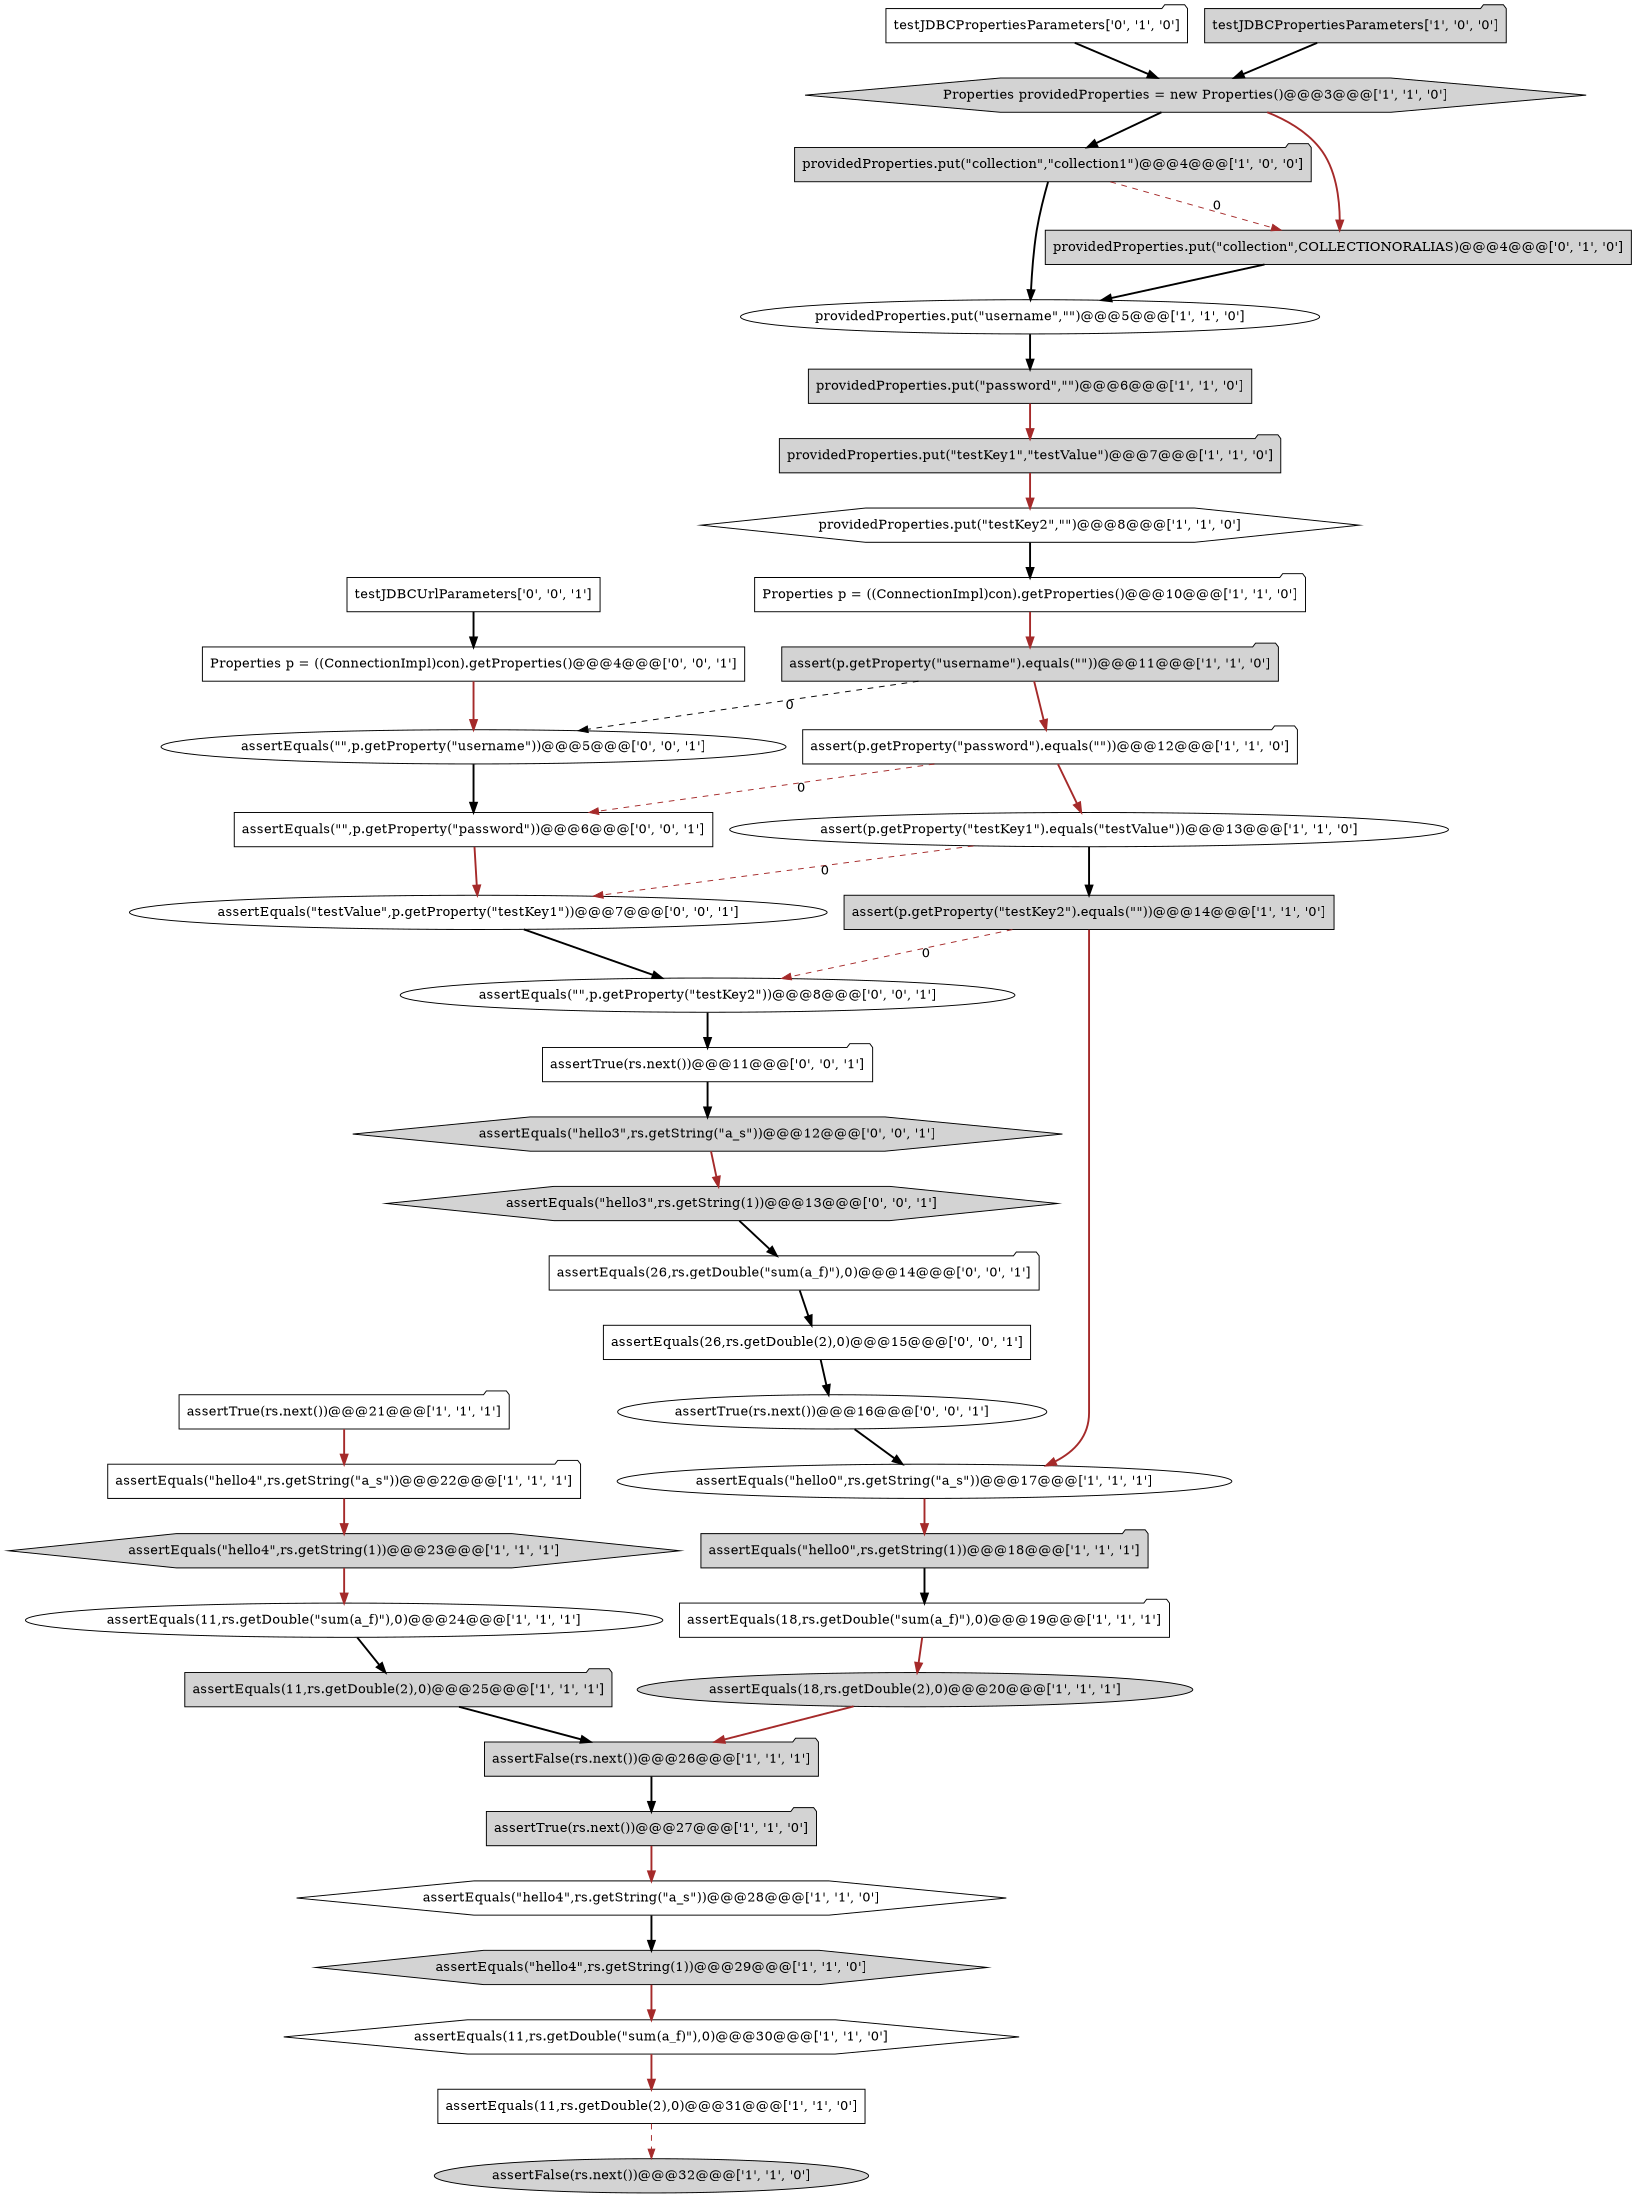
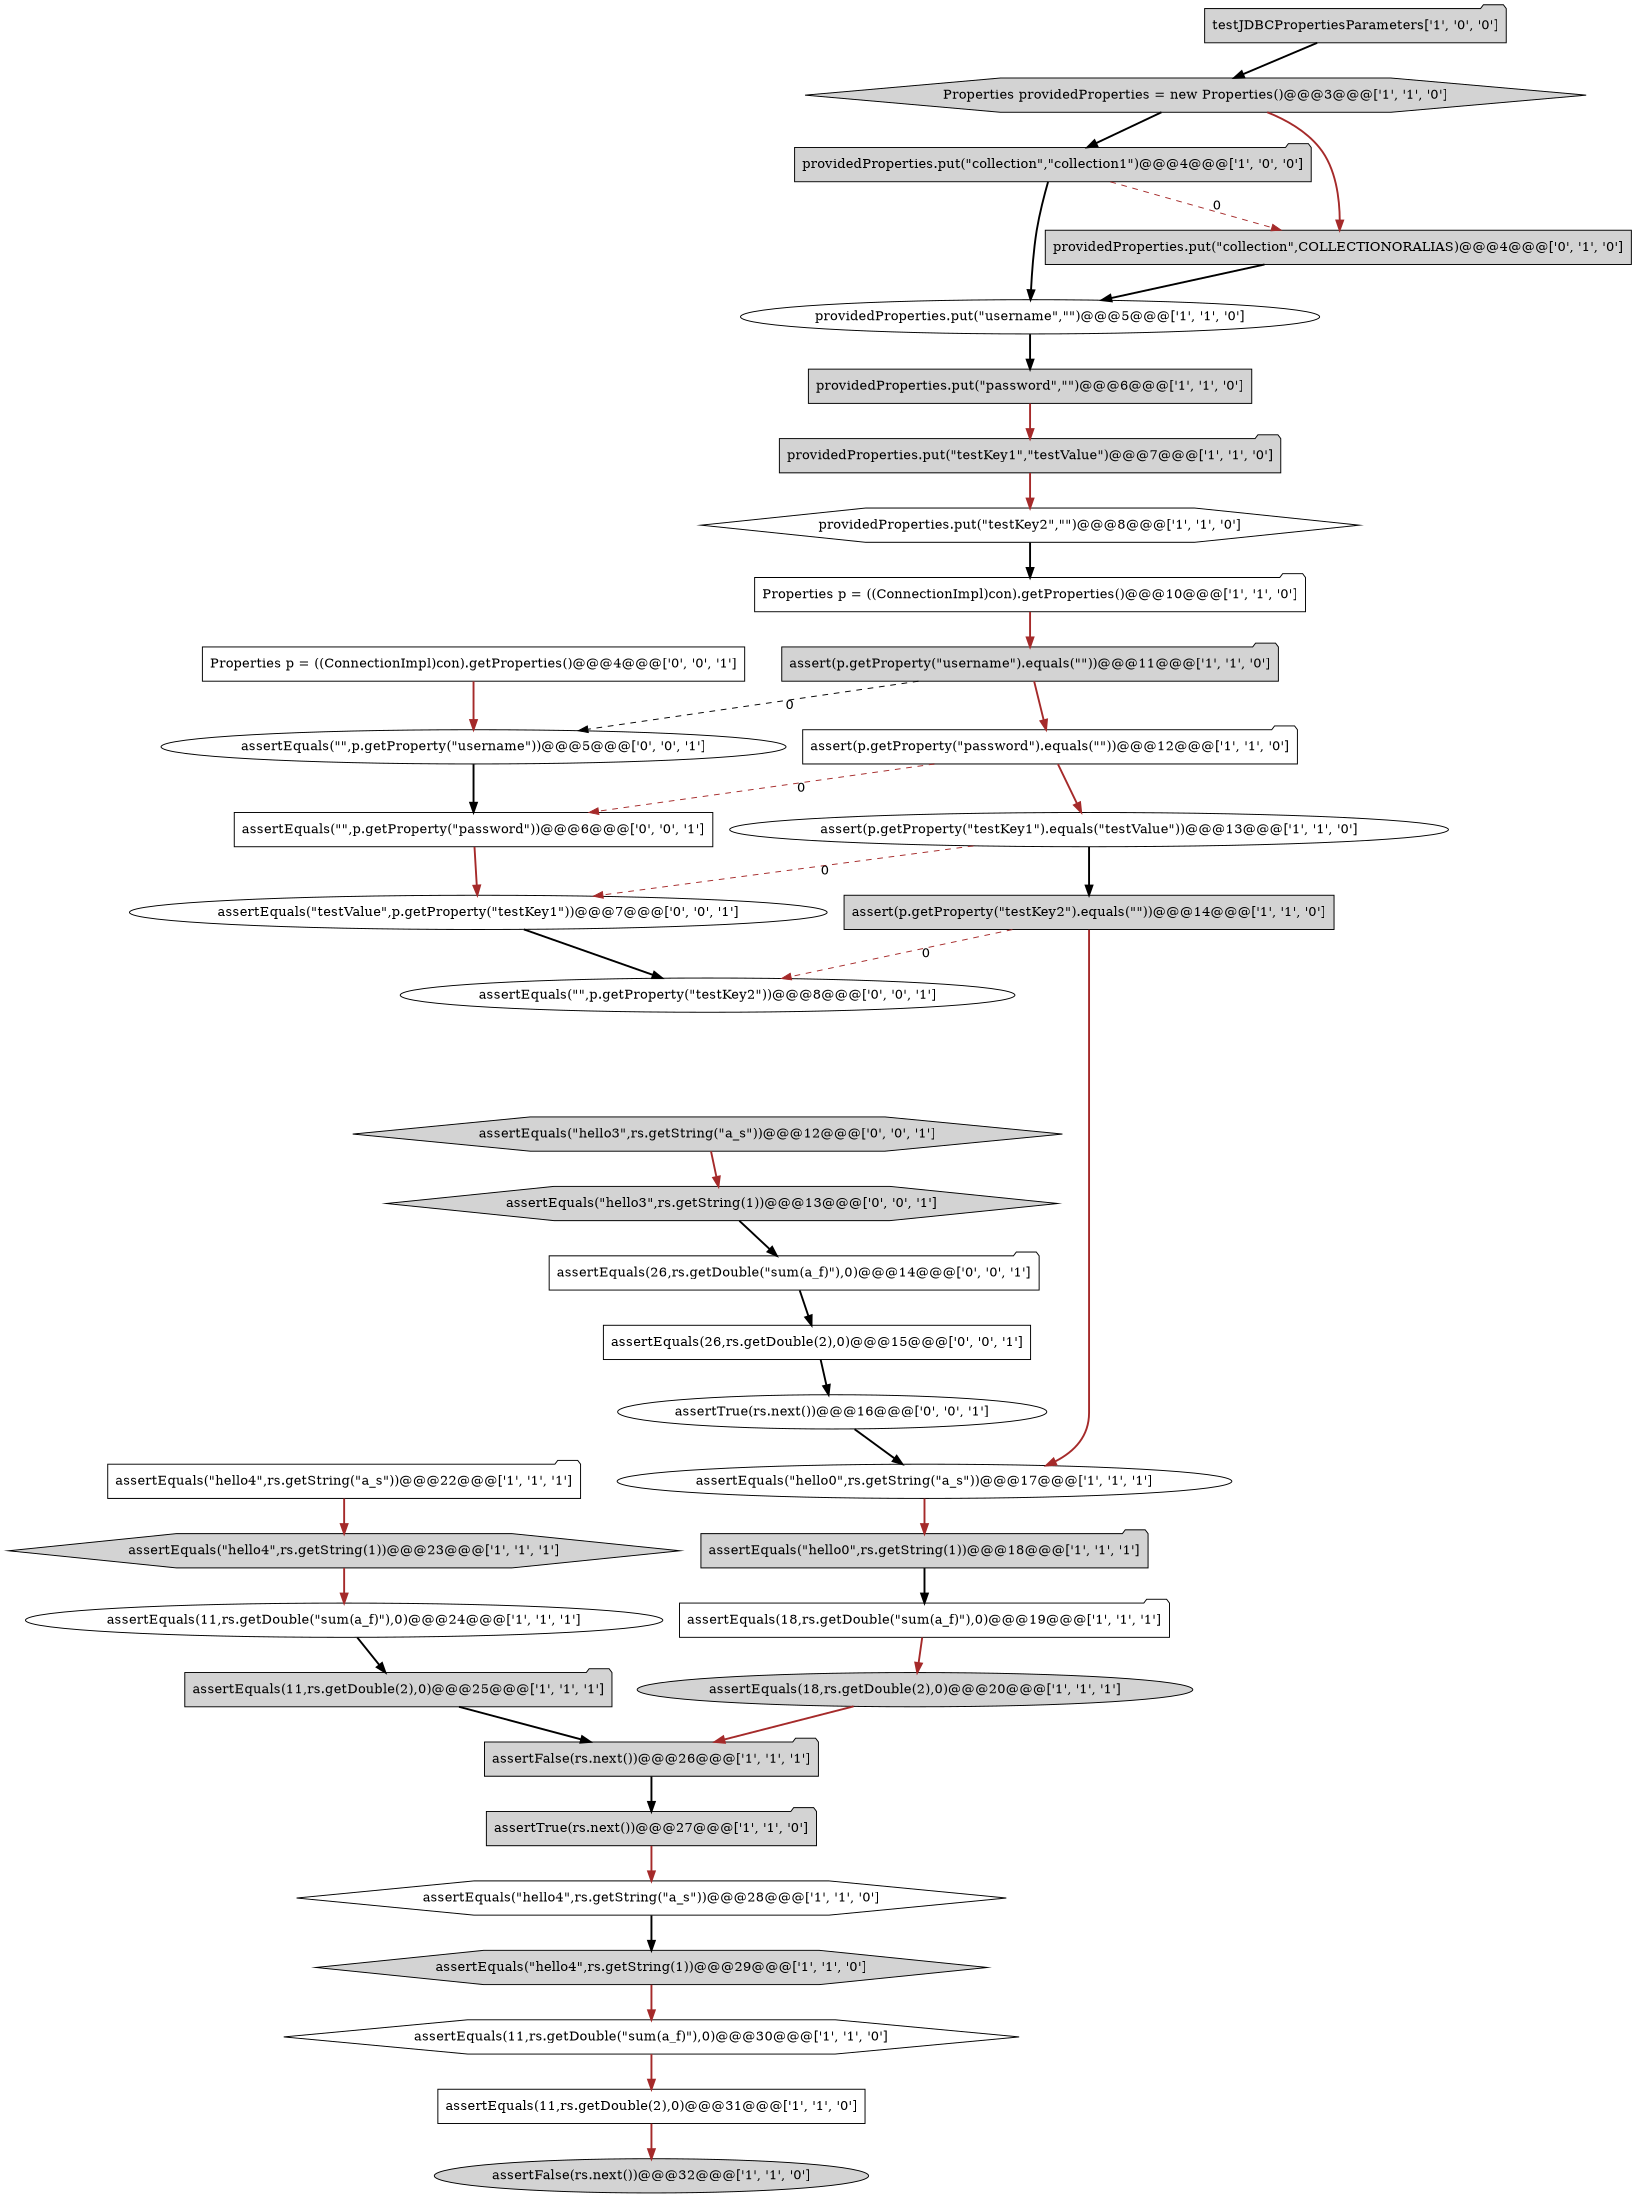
(1037, 26) -> none
(474, 595) -> none
(708, 1065) -> none
(344, 1412) -> none
(651, 2136) -> (651, 2136)
